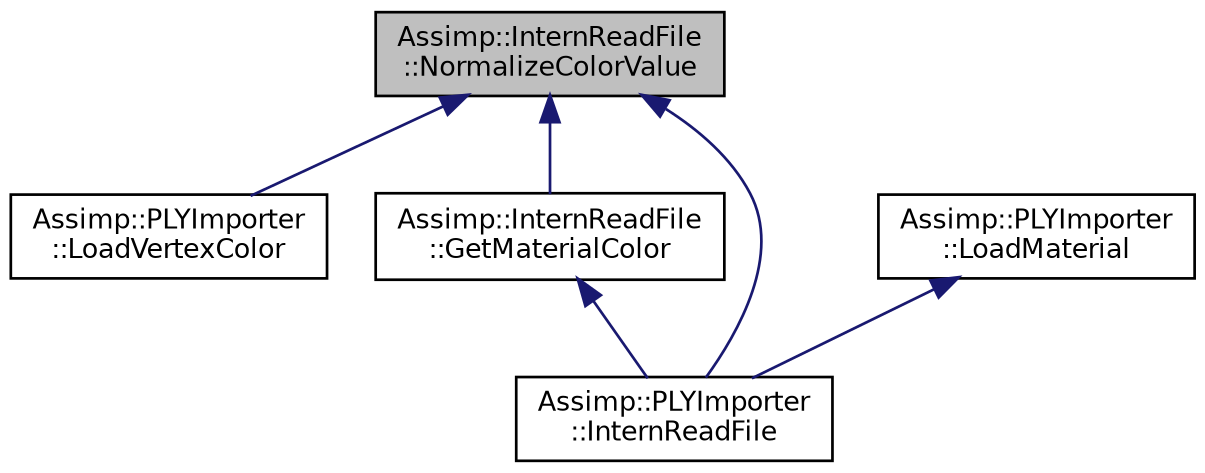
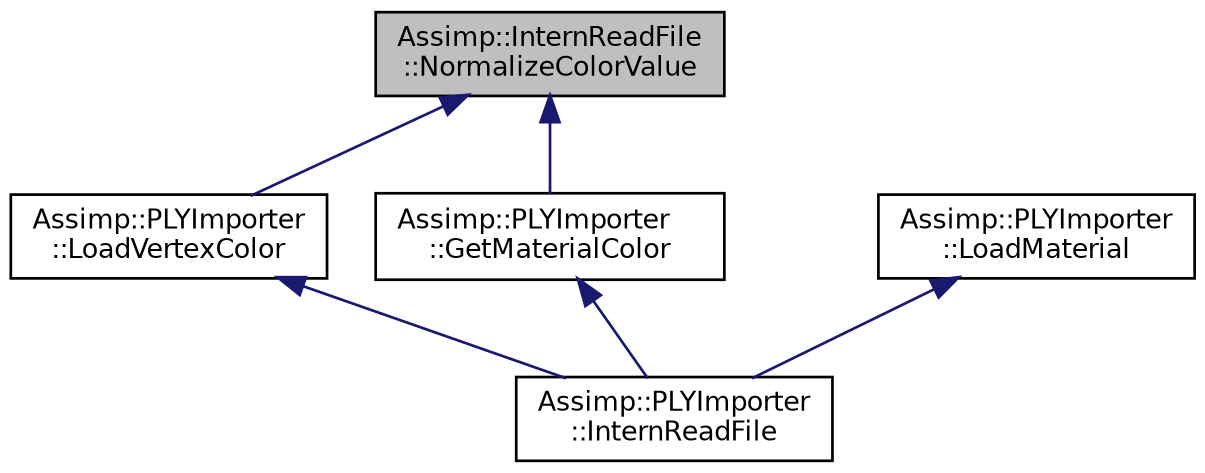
(760, 231) -> (435, 332)
(550, 236) -> (550, 236)
